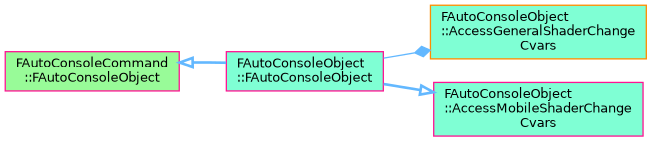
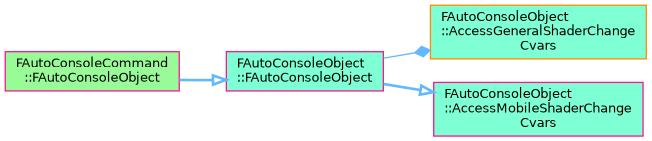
(209, 63) -> (196, 80)
